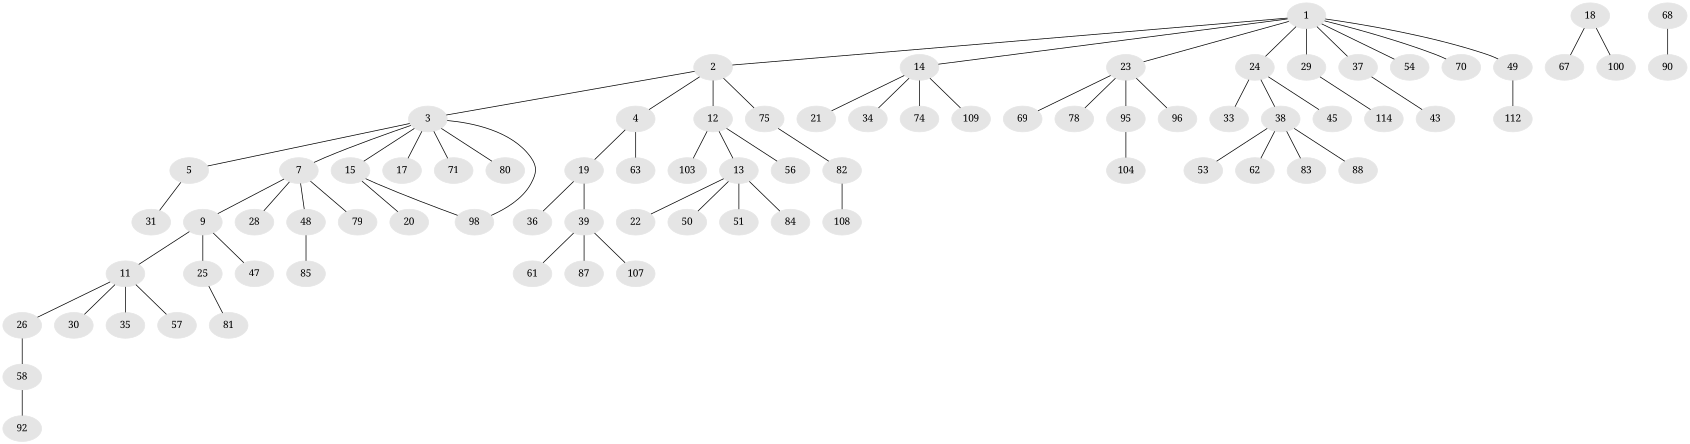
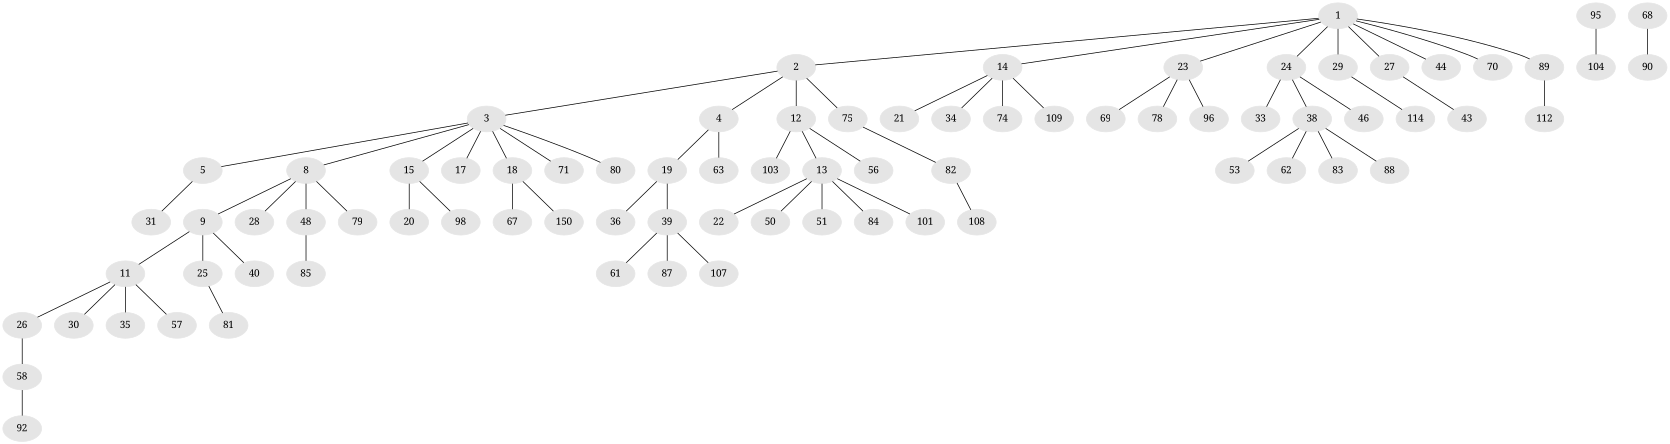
(1358, 67) -> (1390, 67)
(1410, 67) -> (1441, 67)
(1513, 67) -> (1544, 67)
(1616, 67) -> (564, 222)
(1126, 93) -> none
(1332, 119) -> (1364, 119)
(526, 152) -> (500, 145)
(299, 171) -> (306, 171)
none -> (925, 222)
(254, 274) -> (254, 274)
